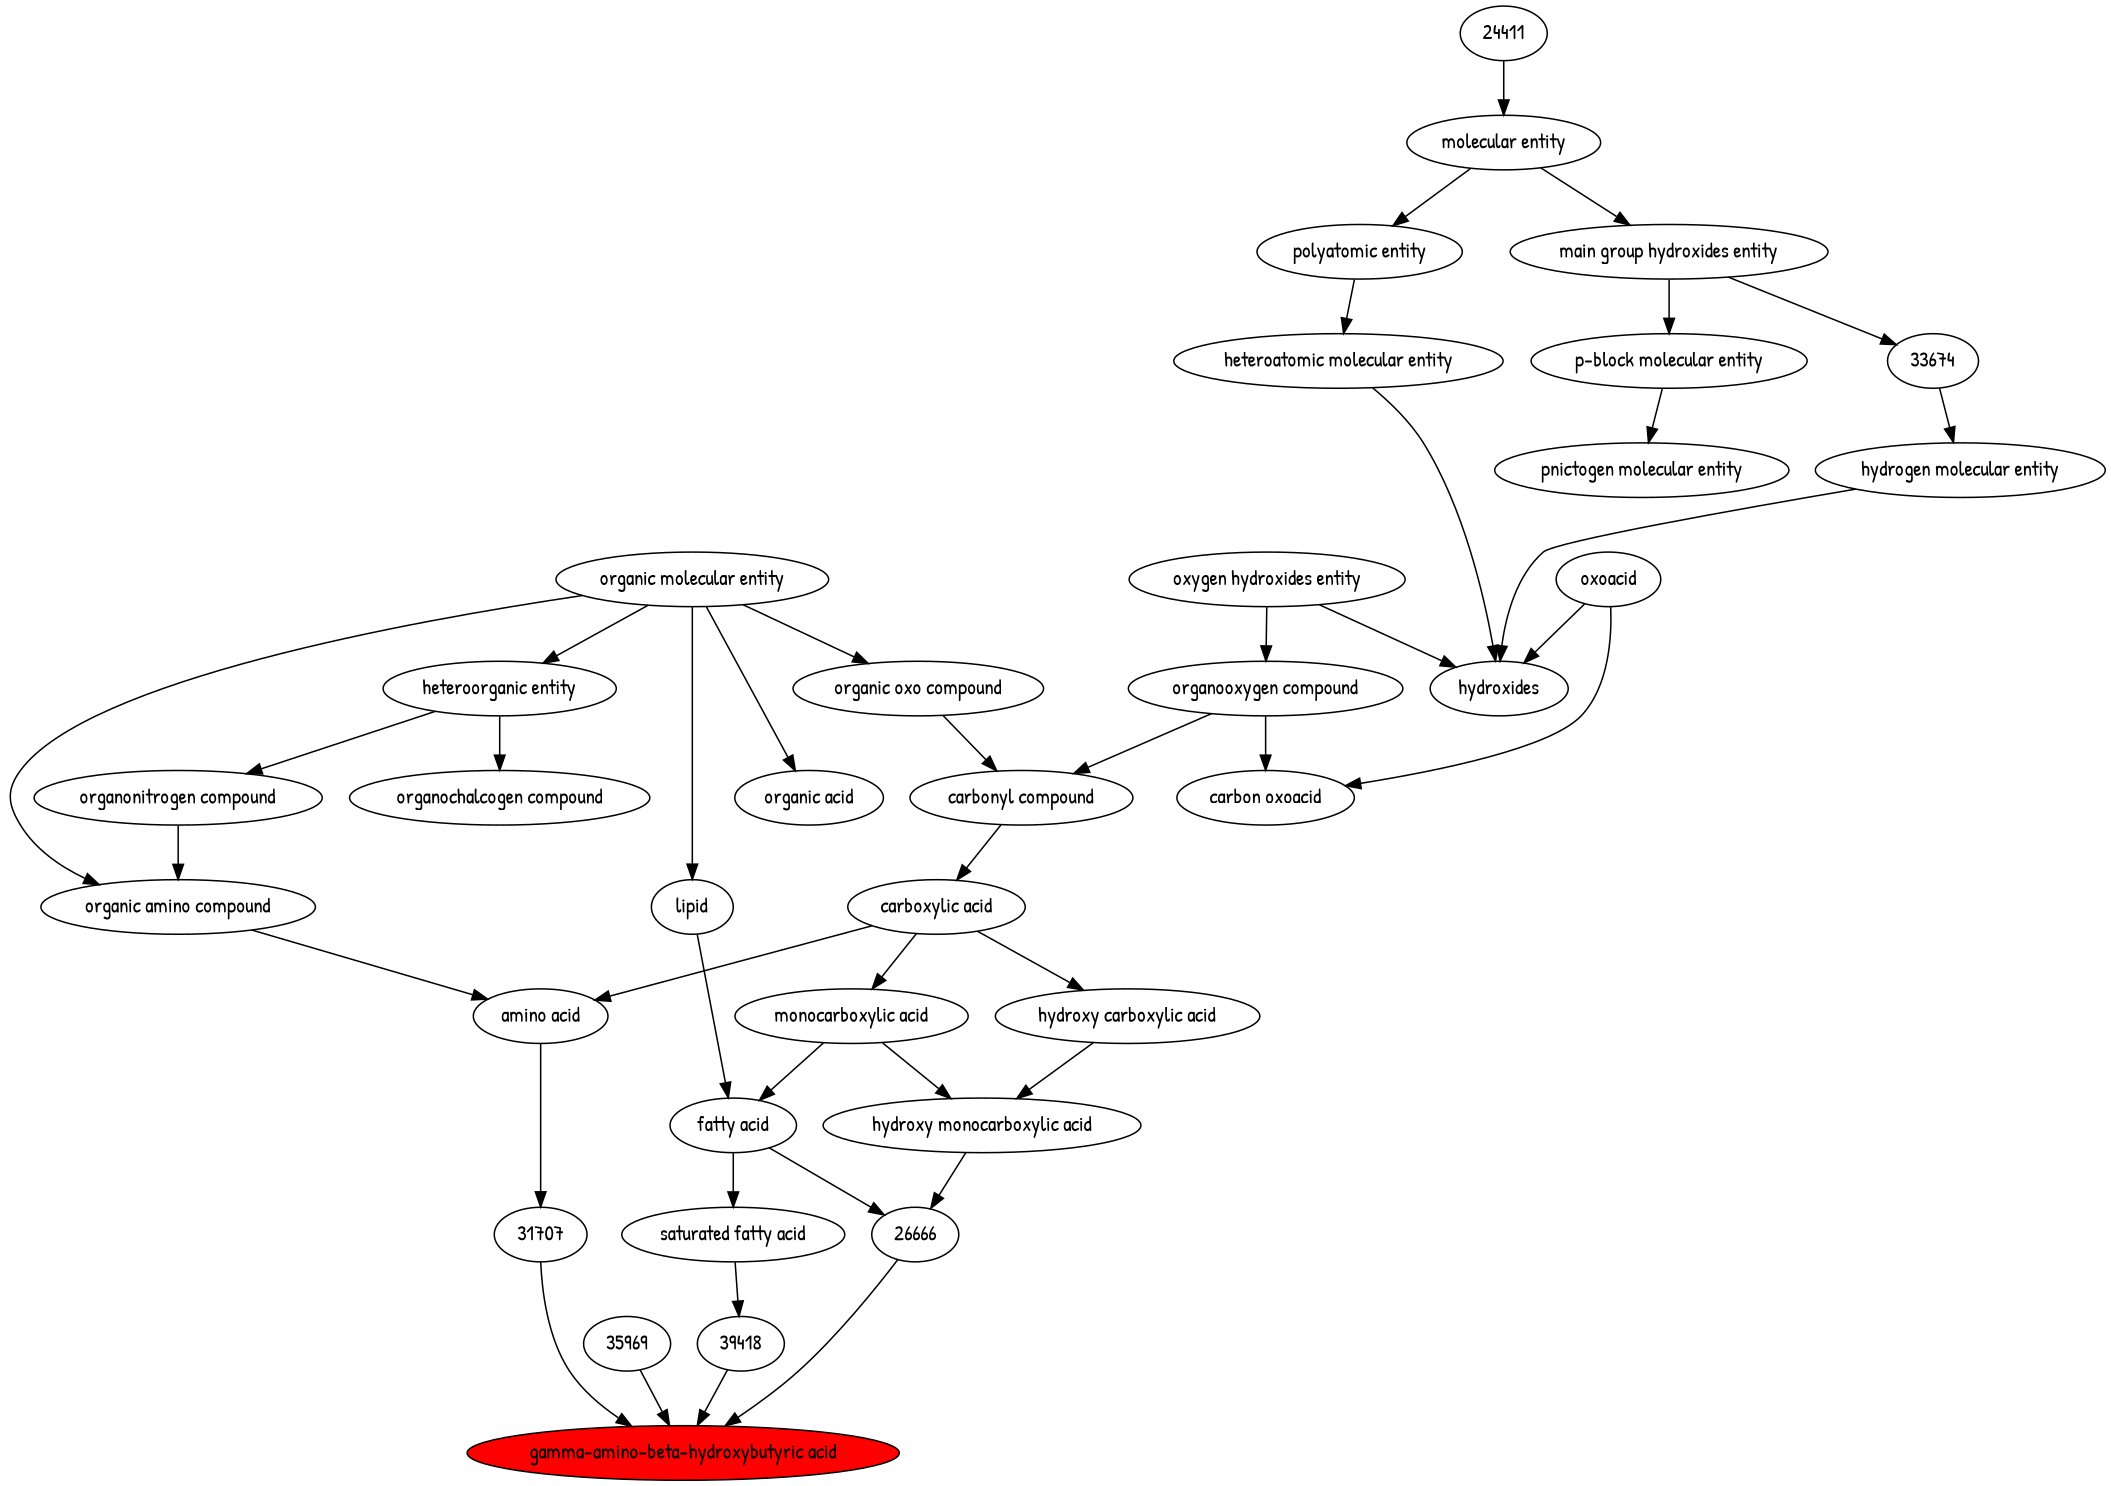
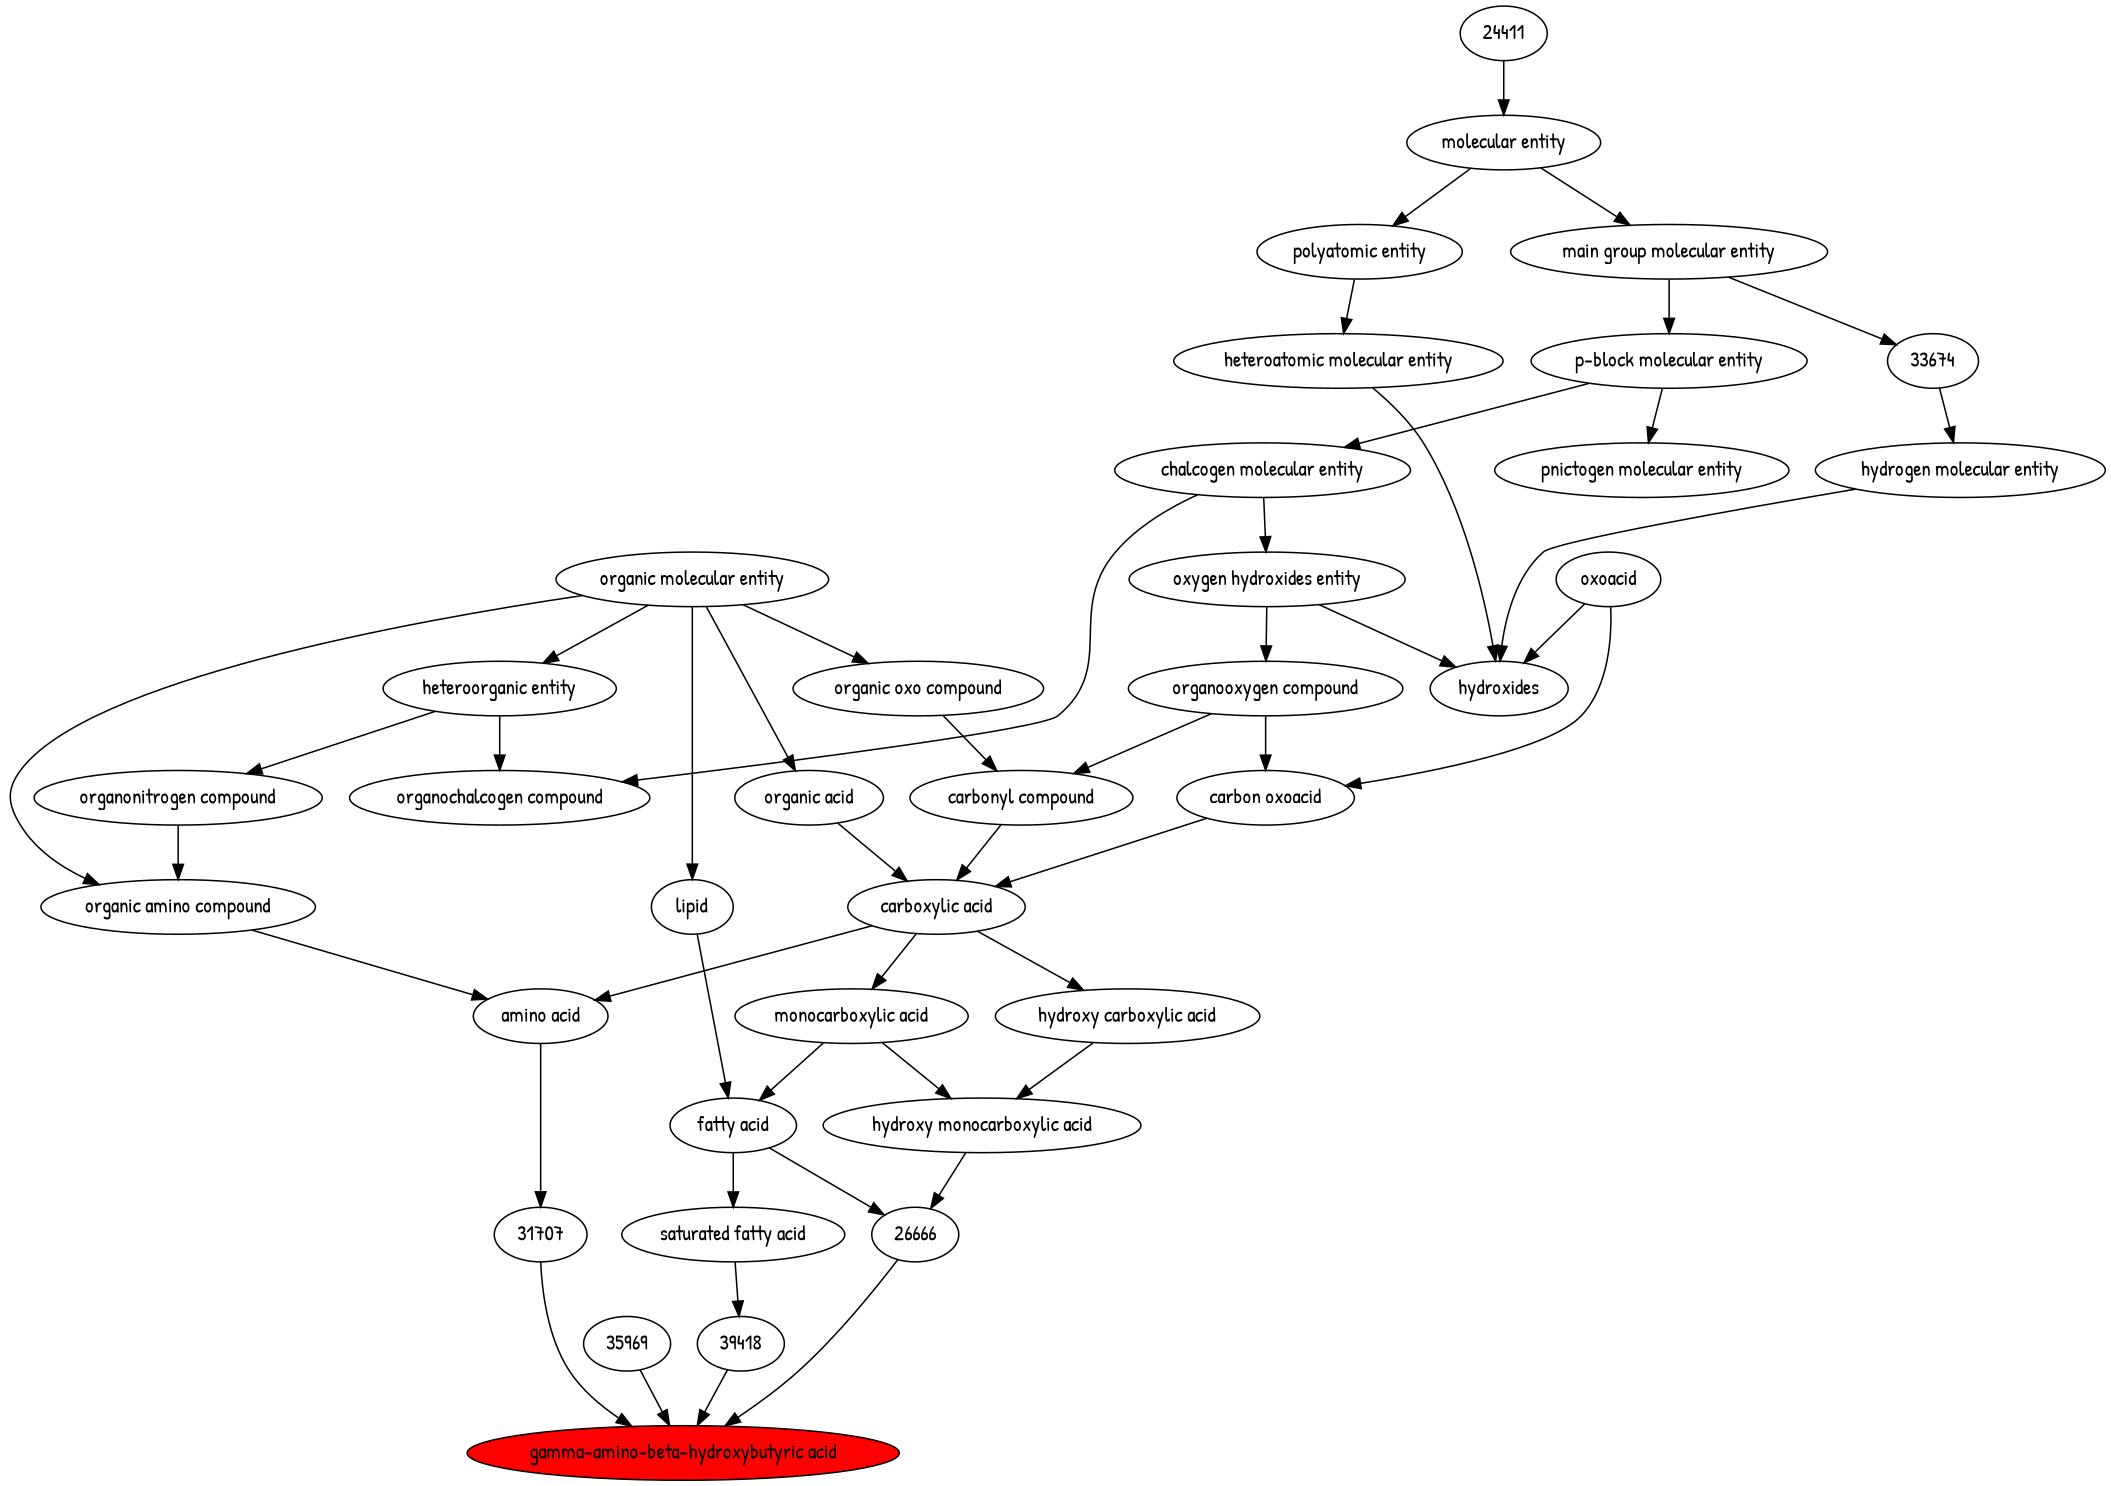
(1669, 252) -> (1669, 252)
none -> (1263, 470)
none -> (867, 847)
none -> (1108, 850)
